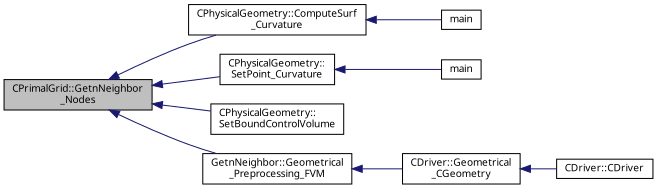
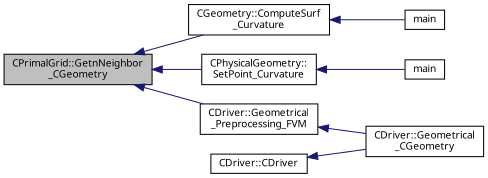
(277, 20) -> (259, 20)
(78, 95) -> (78, 69)
(277, 119) -> none
(277, 169) -> (259, 119)
(544, 169) -> (342, 153)
